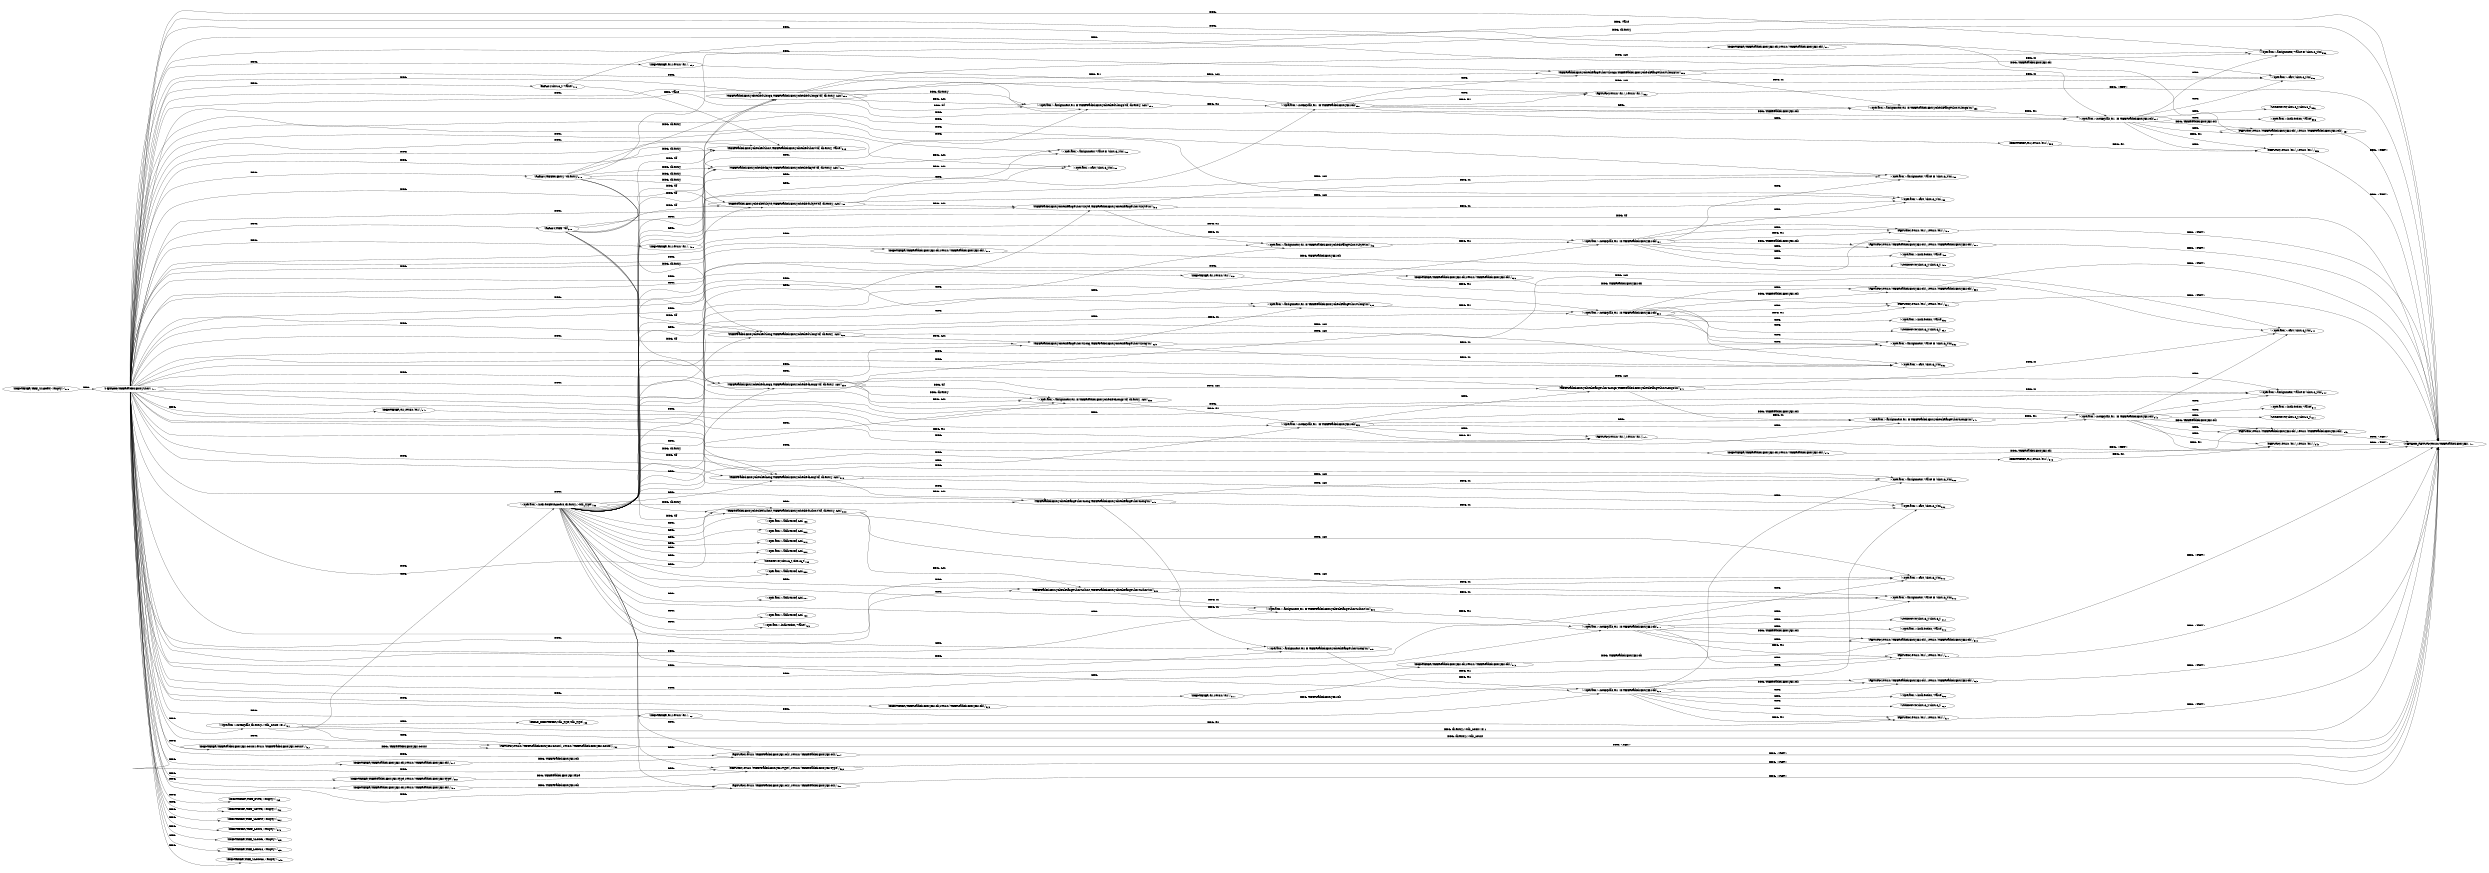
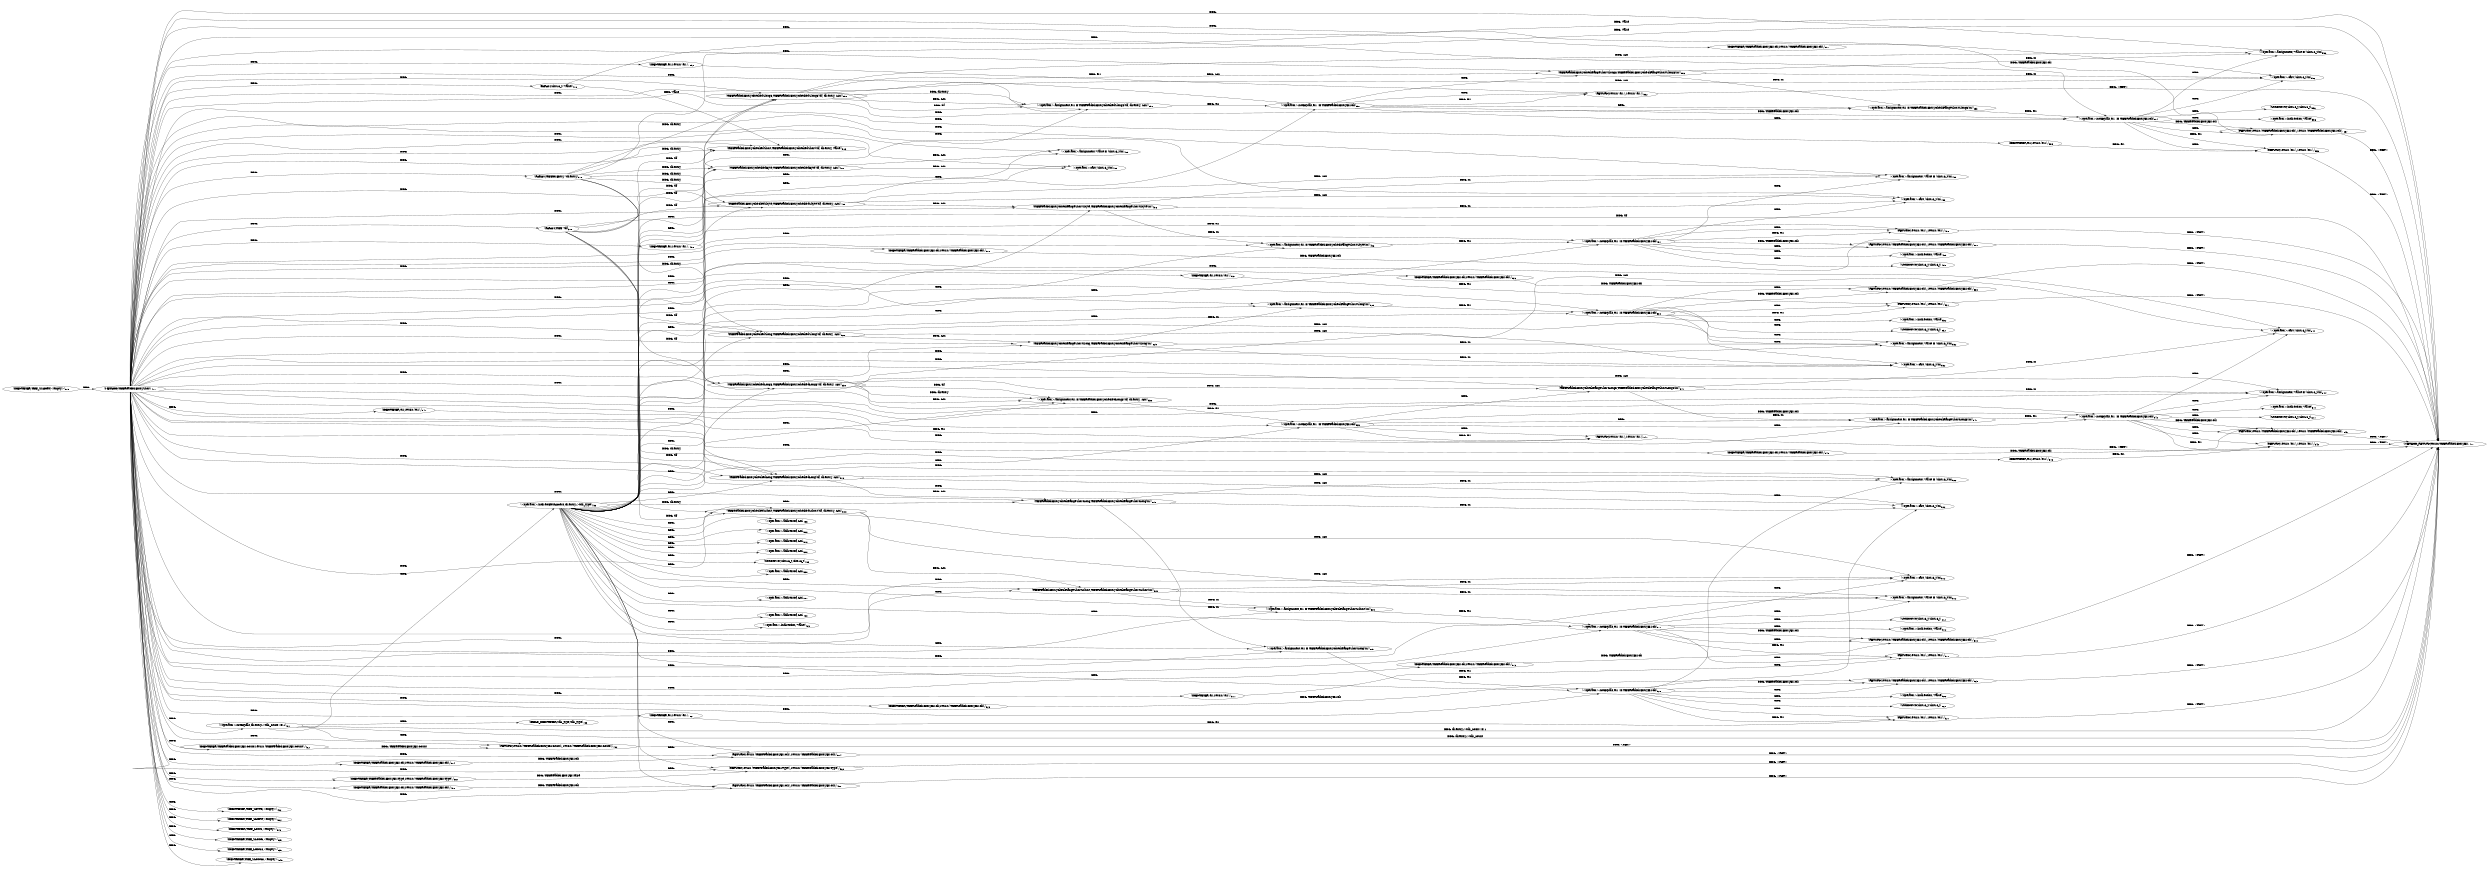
(1622, 30) -> (1622, 30)
(254, 799) -> none
